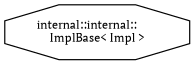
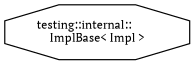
(97, 32) -> (97, 32)
